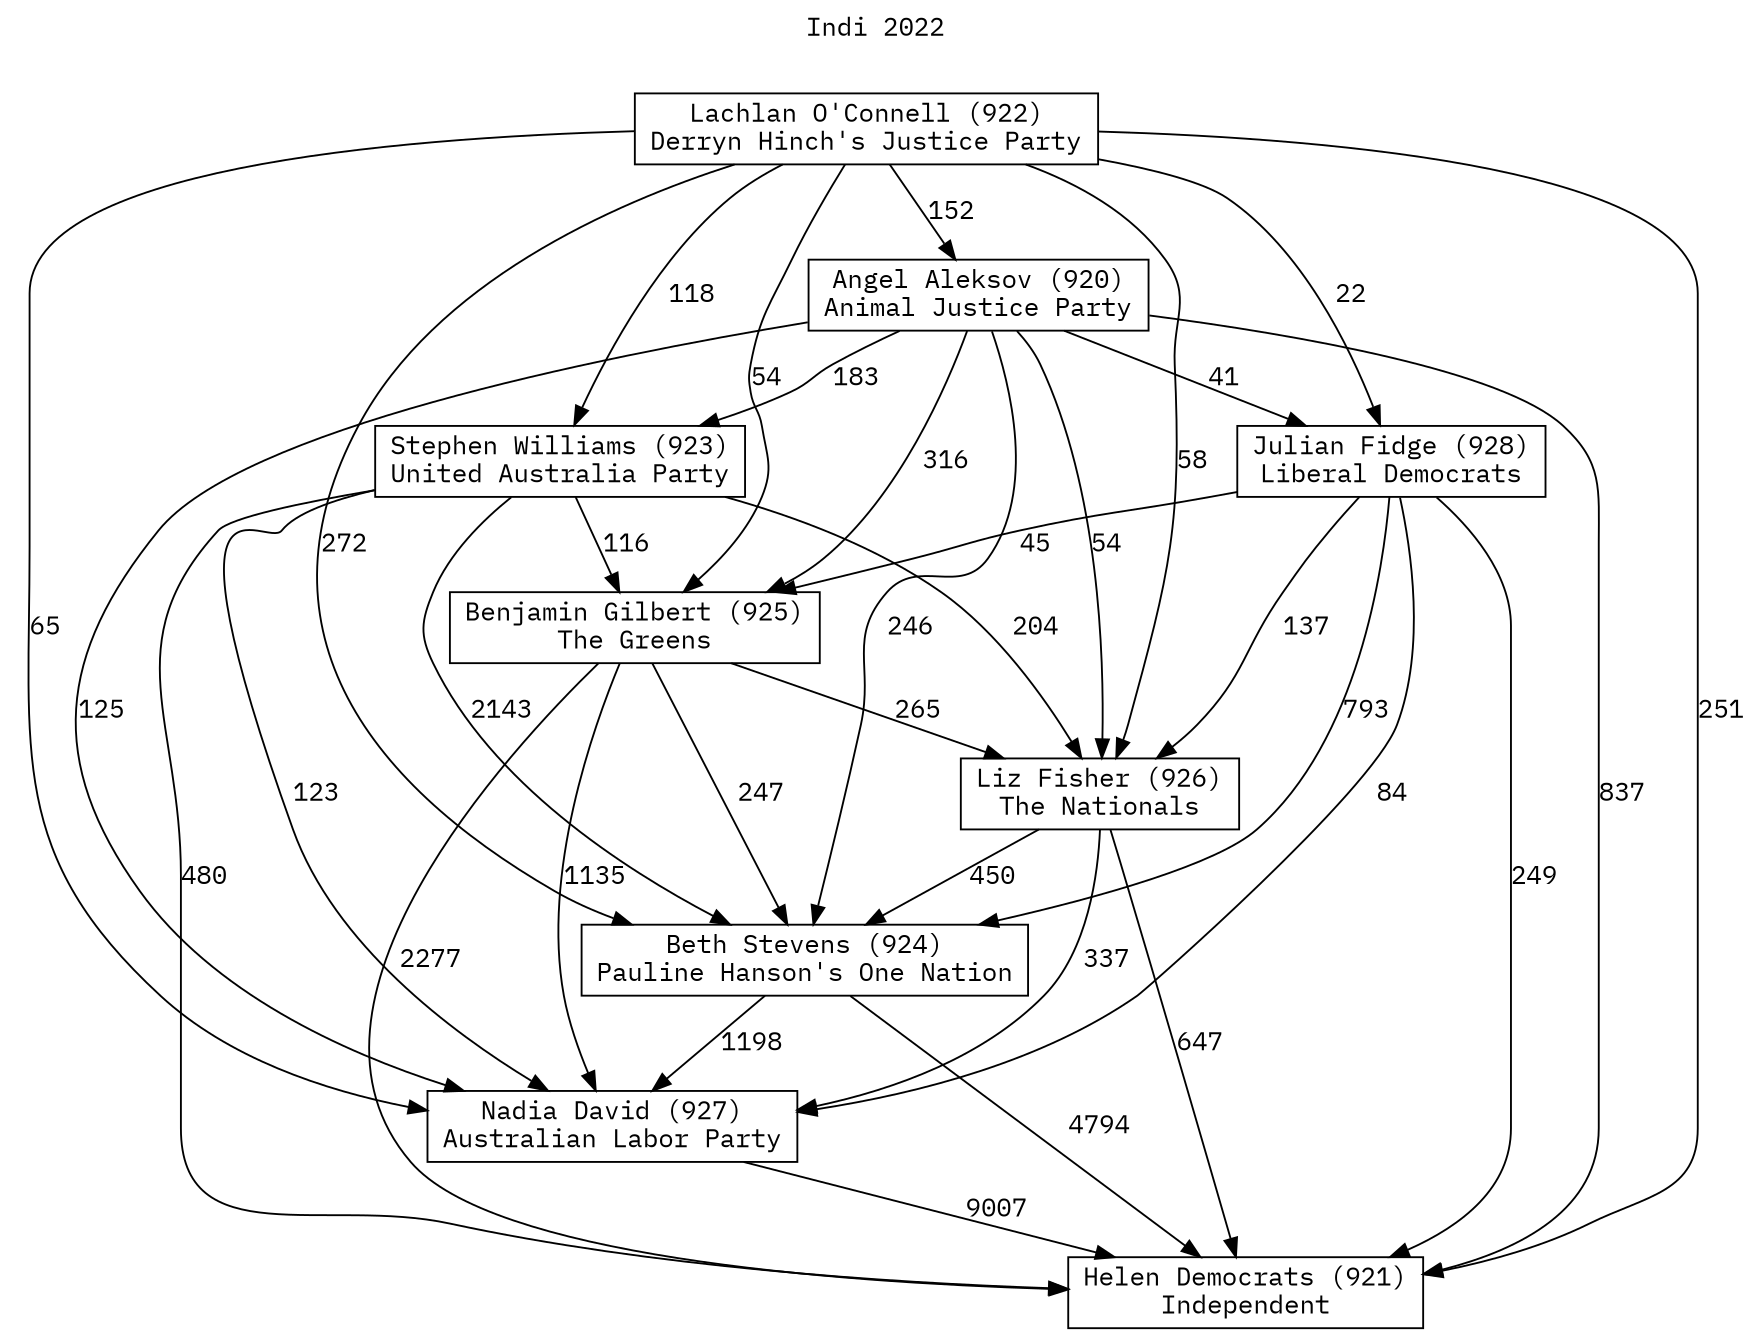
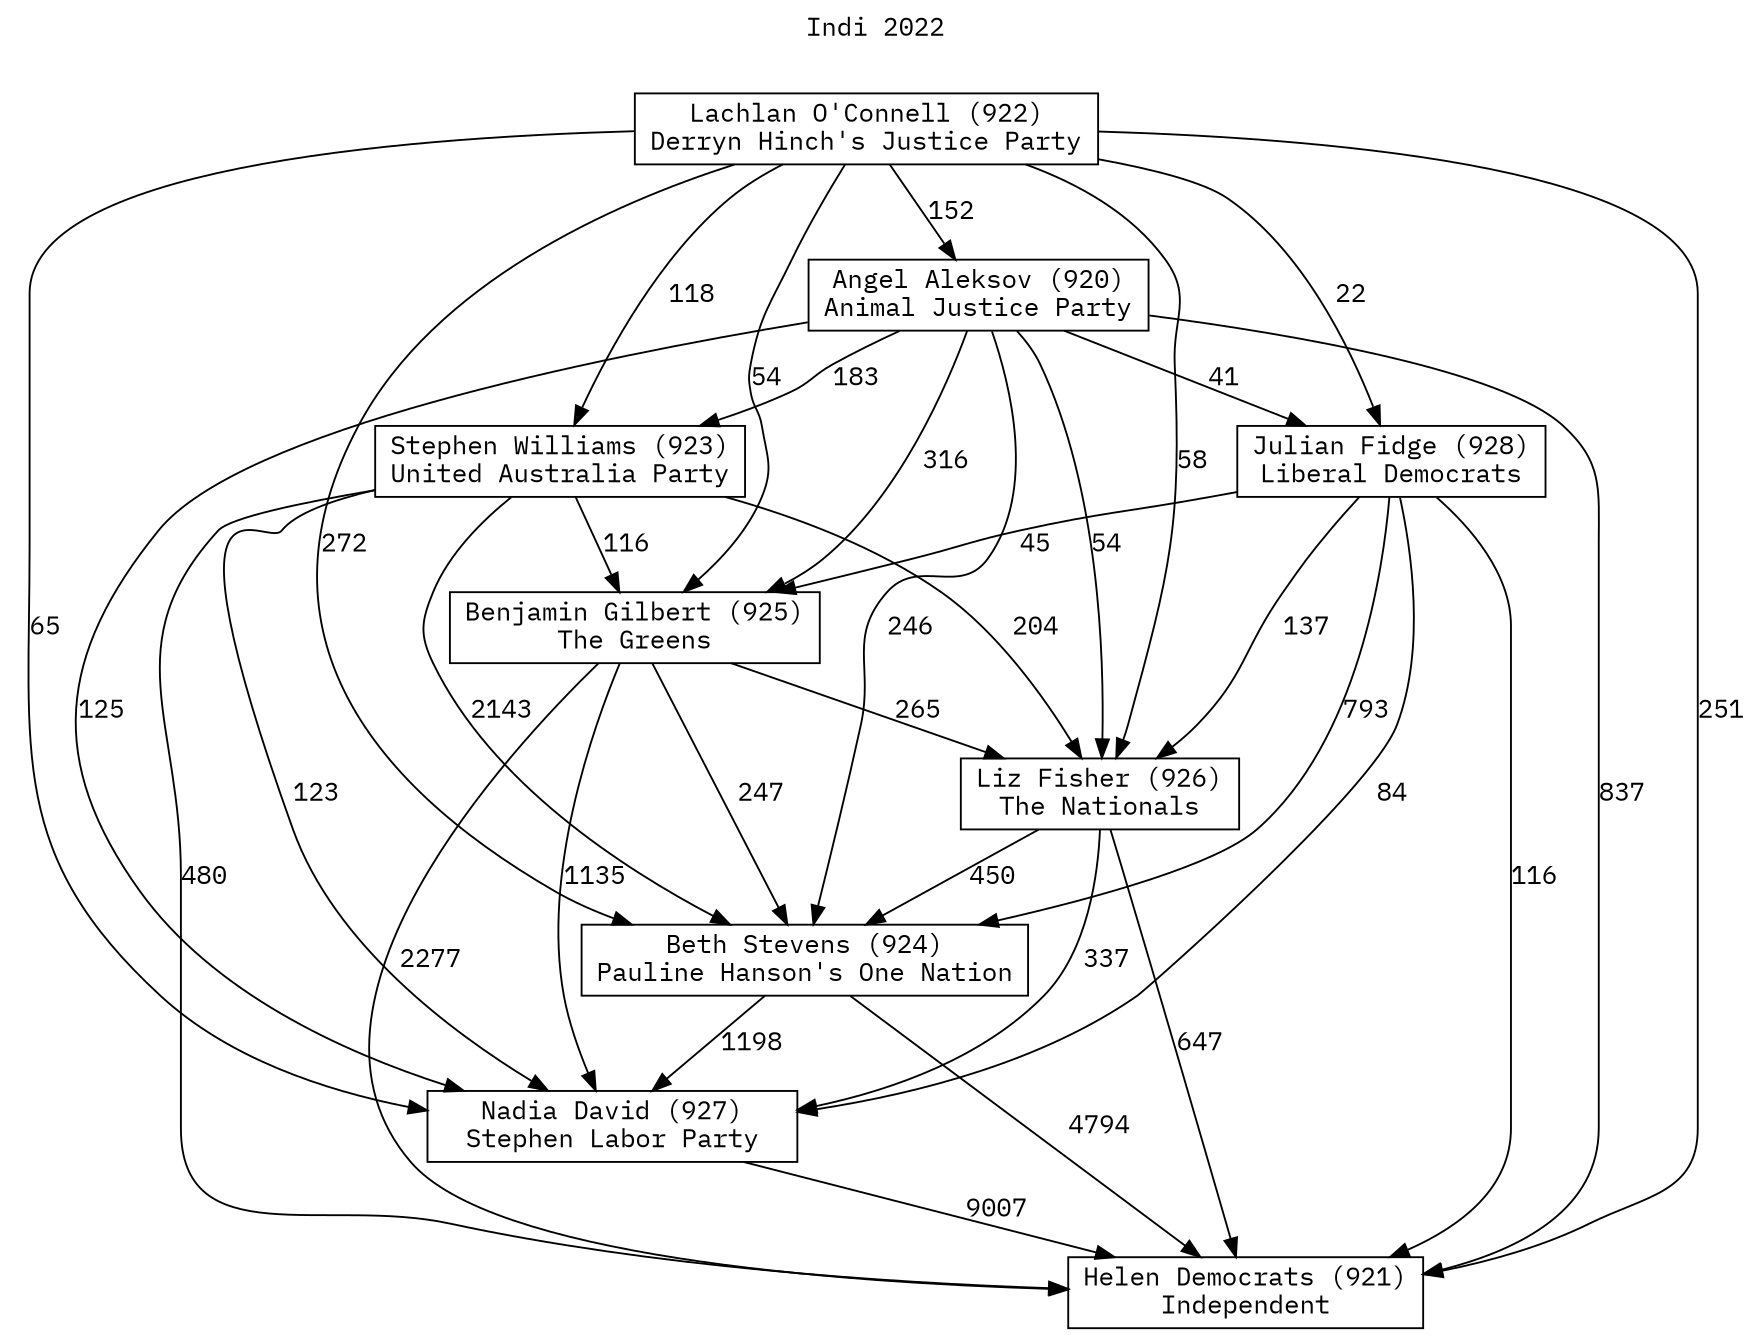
(1534, 877) -> (1534, 877)
(612, 1126) -> (612, 1126)
